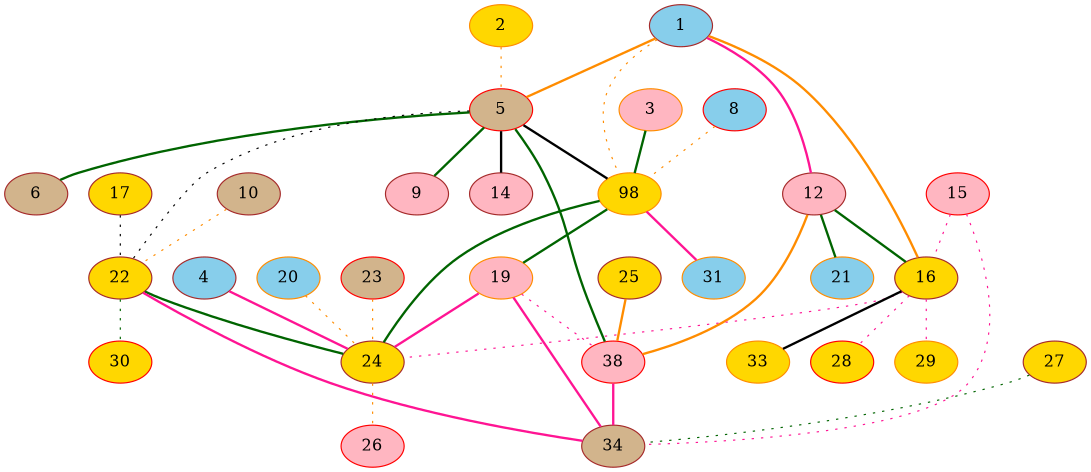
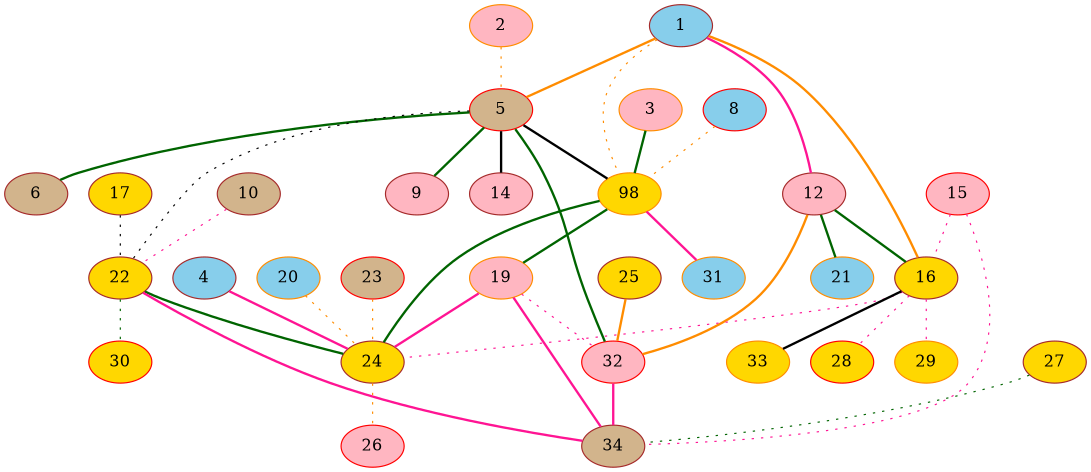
(501, 26) -> (501, 26)
(184, 236) -> (184, 236)
(613, 362) -> (613, 362)
